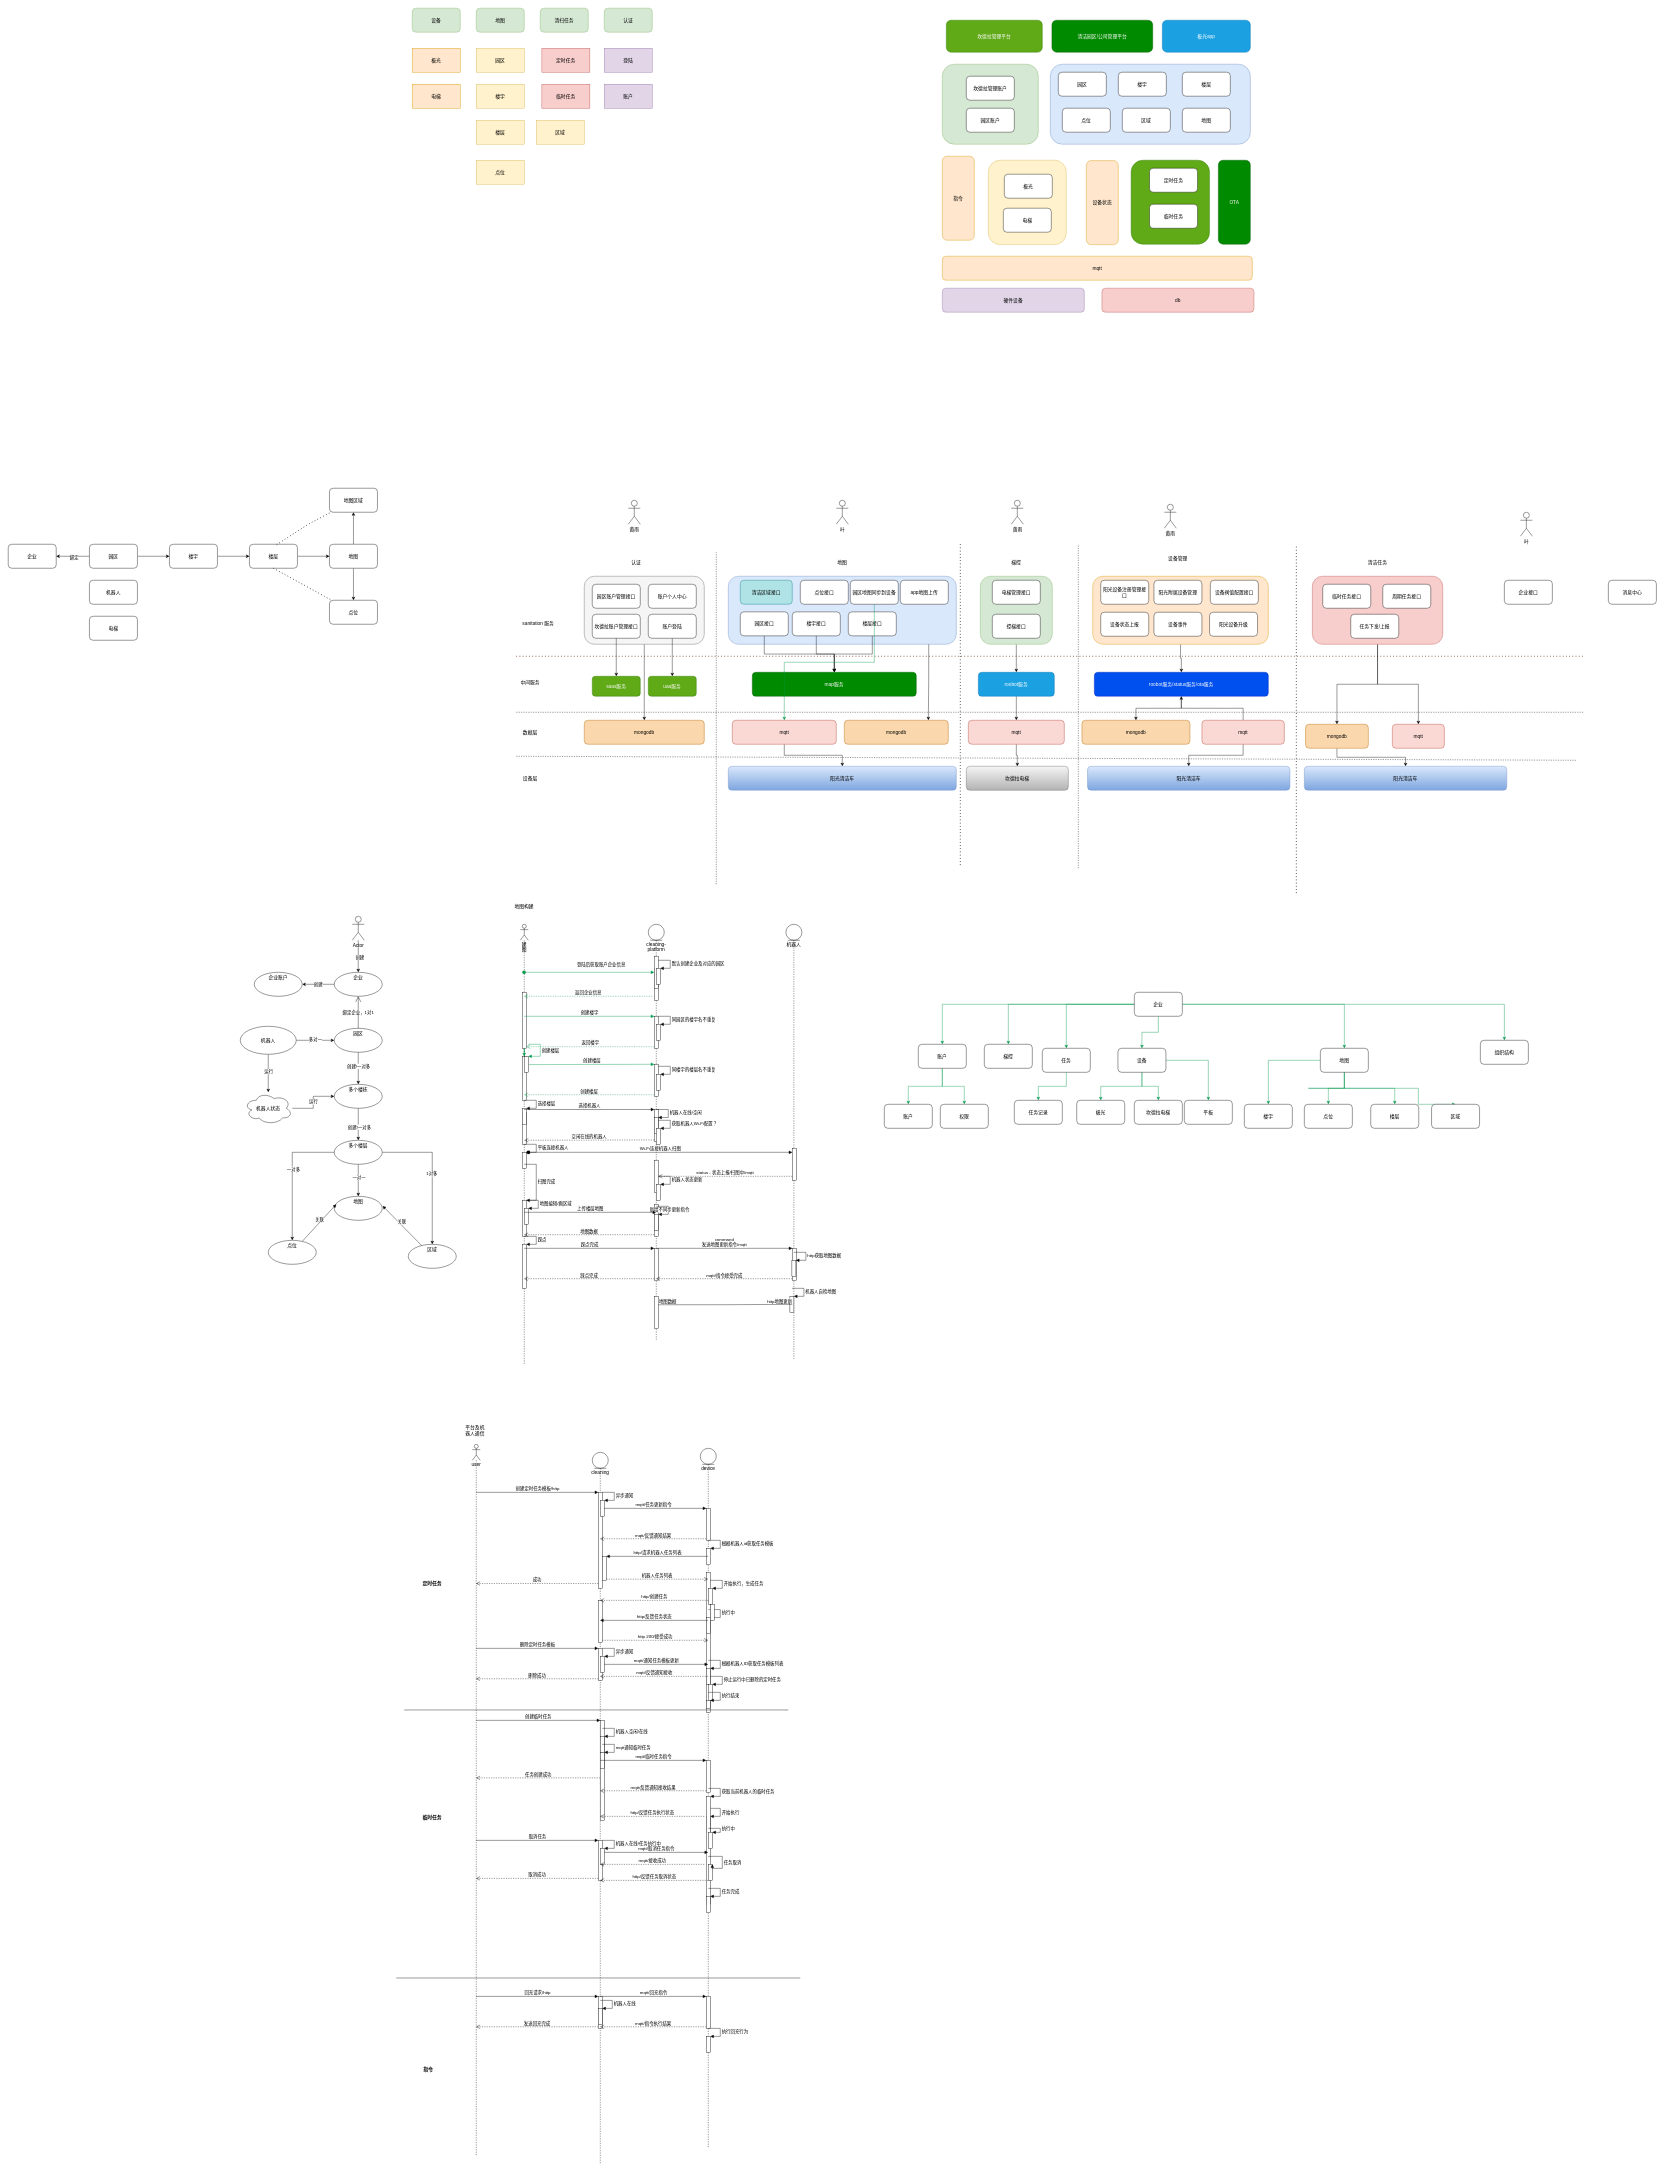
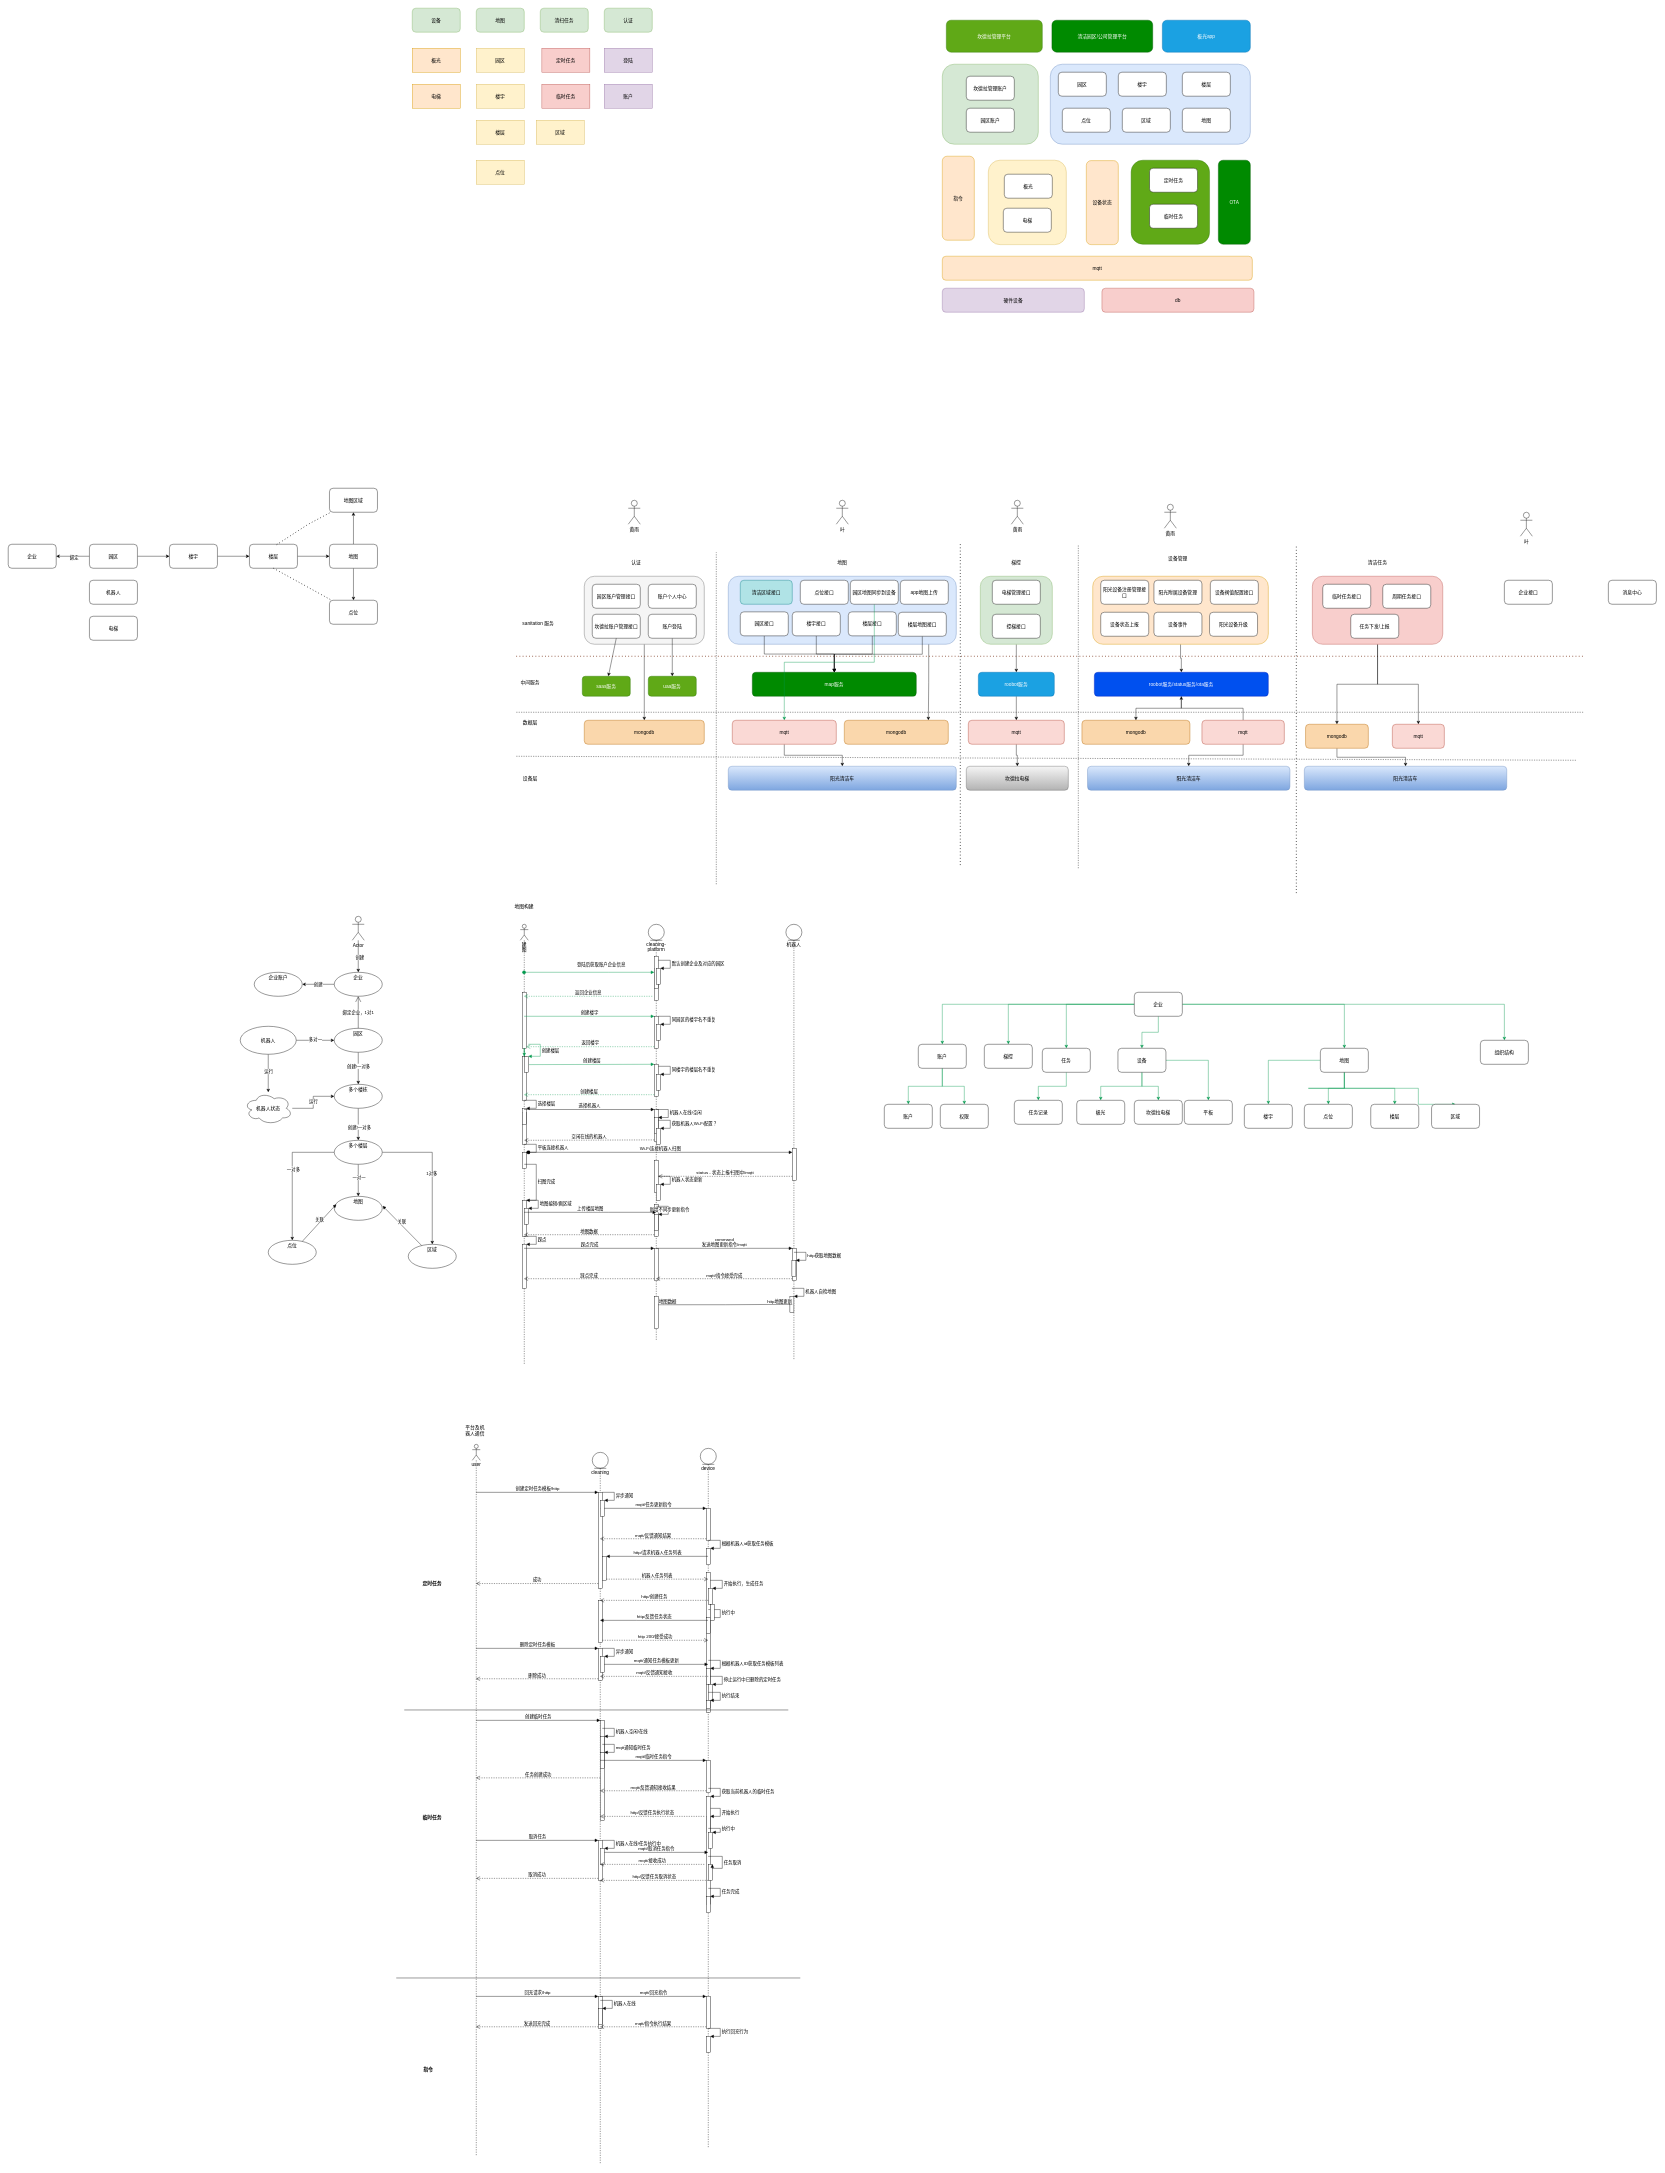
none -> (922, 624)
none -> (908, 654)
(616, 686) -> (606, 686)
(530, 732) -> (530, 722)
